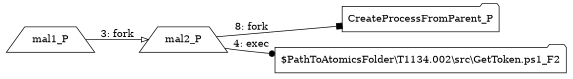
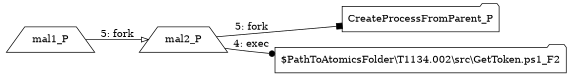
(251, 27) -> (251, 27)
(117, 34) -> (117, 34)
